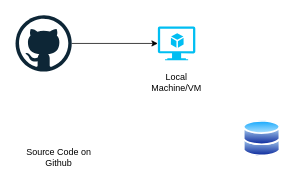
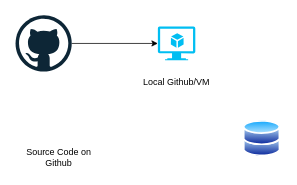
(177, 83) -> (177, 83)
